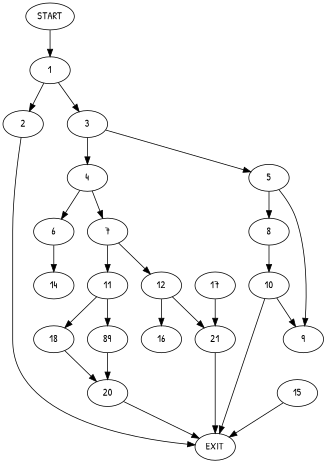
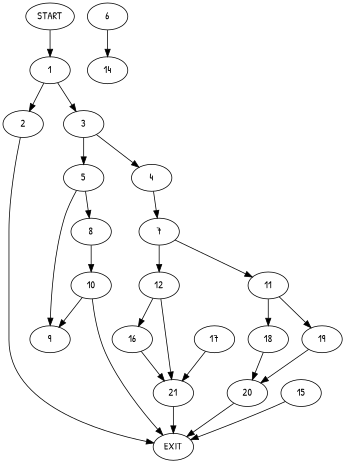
(73, 202) -> none
(108, 339) -> (322, 339)
none -> (150, 363)
